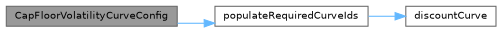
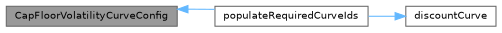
(191, 23) -> (201, 9)
